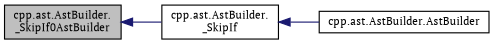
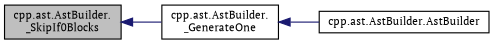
(63, 22) -> (63, 22)
(220, 22) -> (220, 22)
